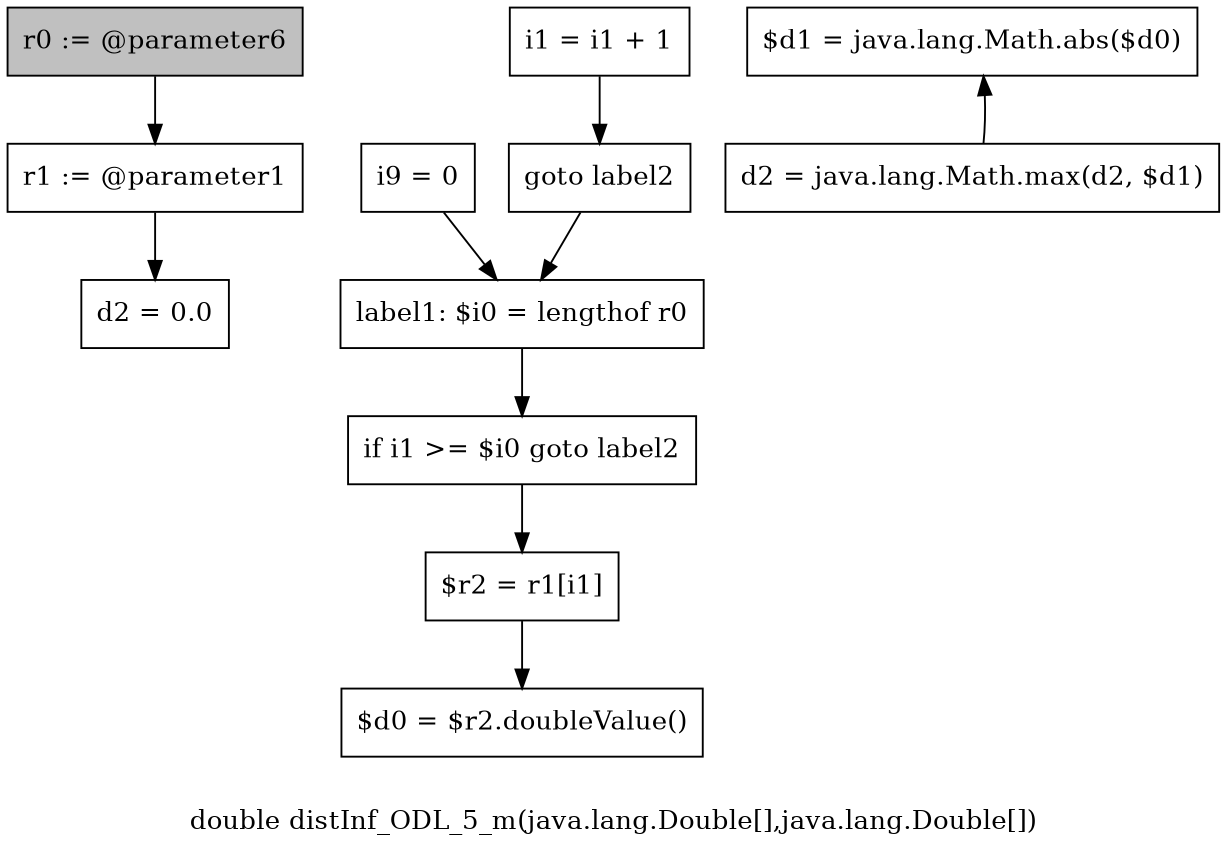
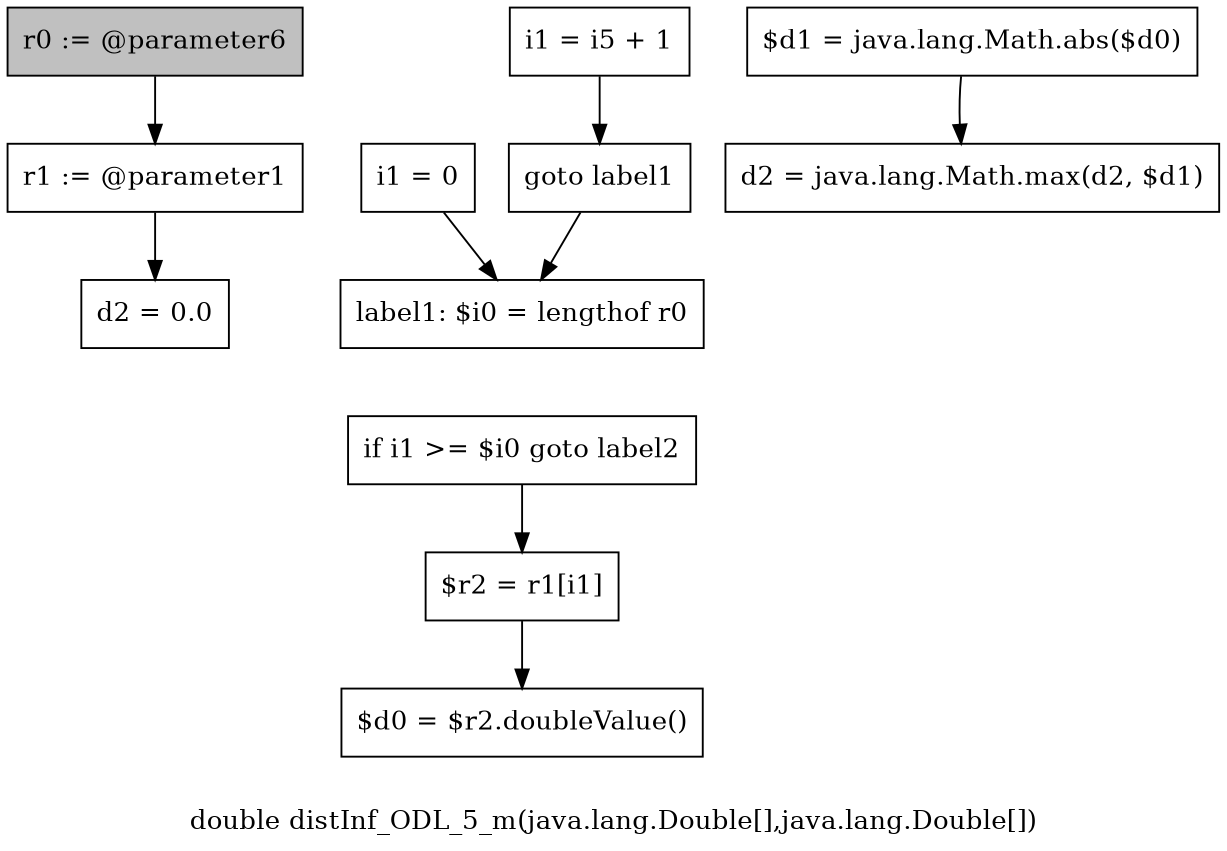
(600, 42) -> (600, 42)
(985, 119) -> (960, 100)
(418, 178) -> (418, 178)
(600, 178) -> (600, 178)
(522, 373) -> none
